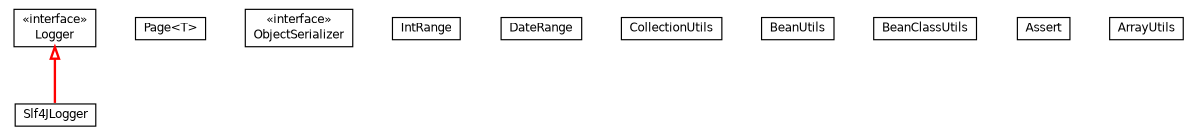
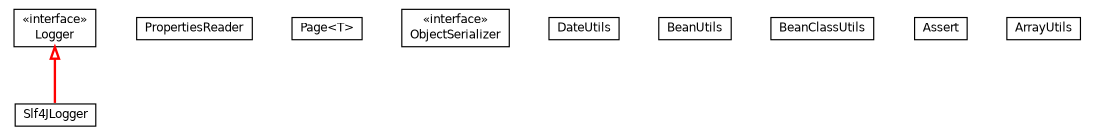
none -> (194, 28)
(426, 28) -> none
(541, 28) -> none
none -> (584, 28)
(672, 28) -> none
